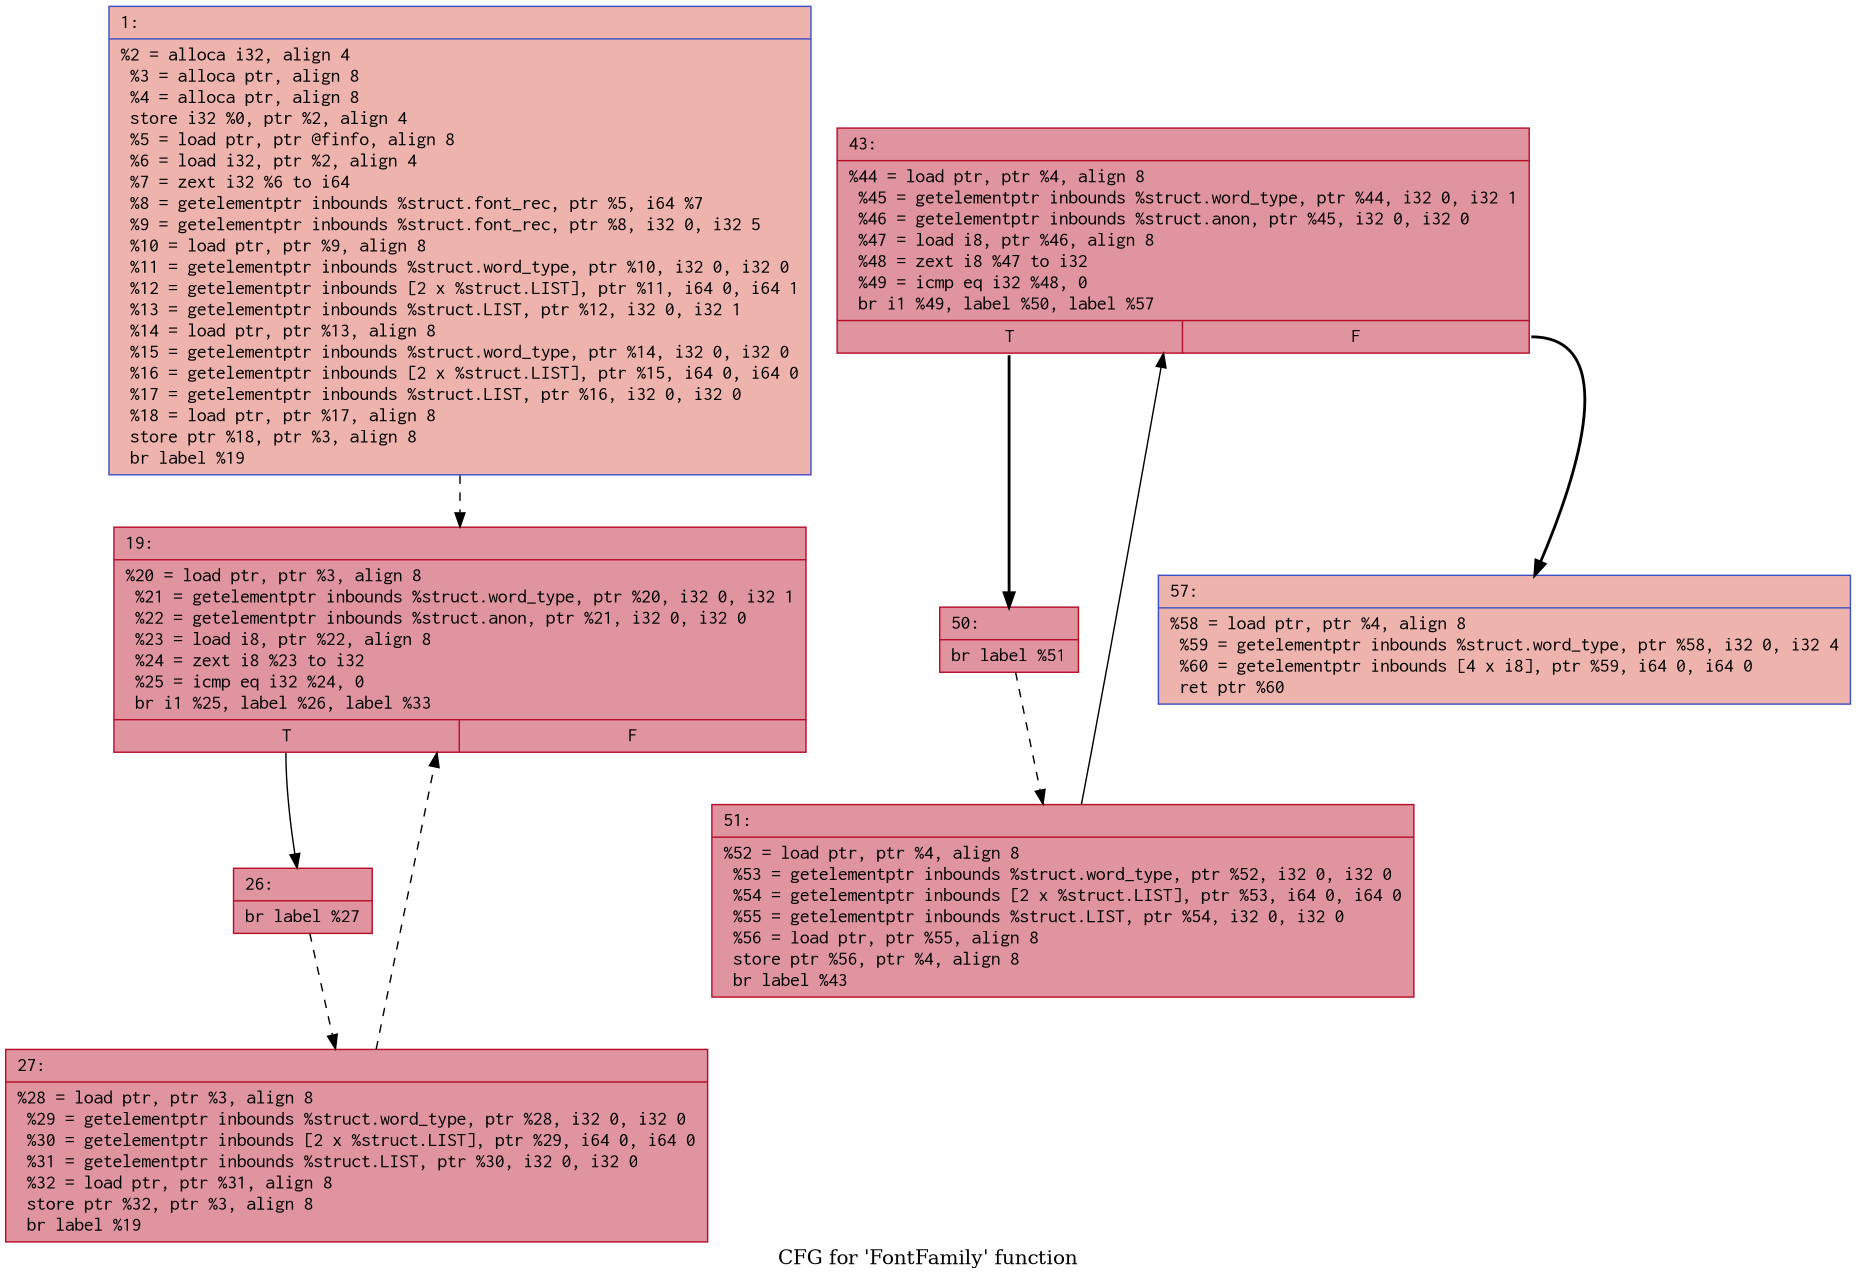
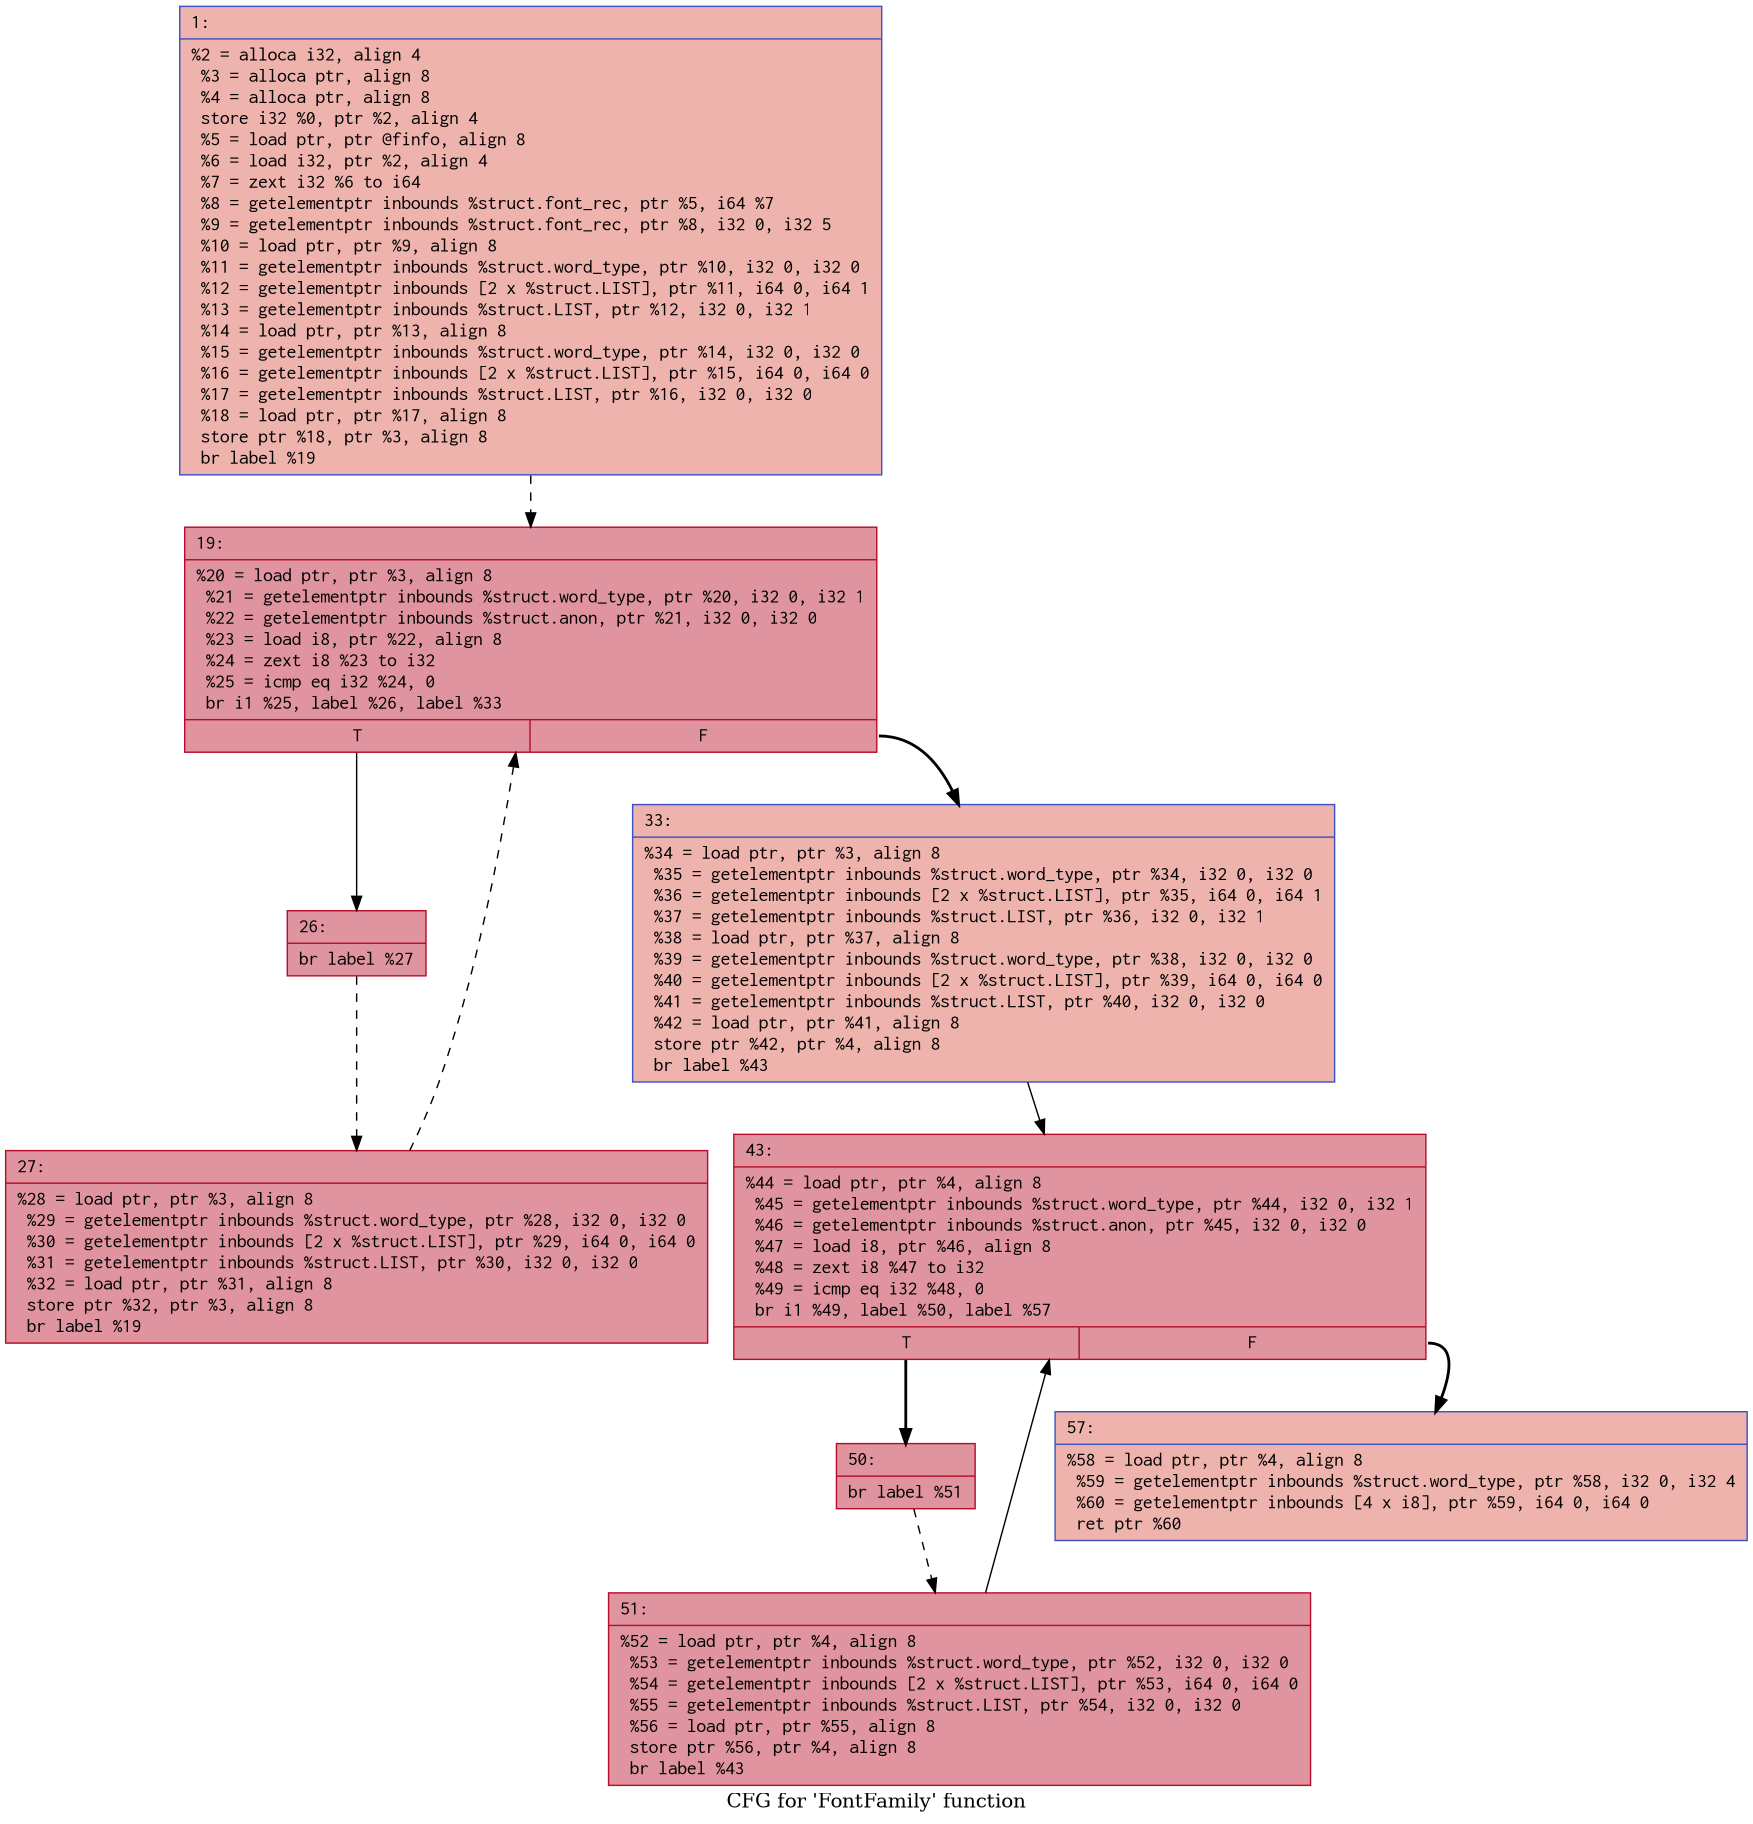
none -> (984, 943)
